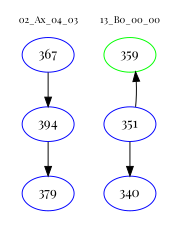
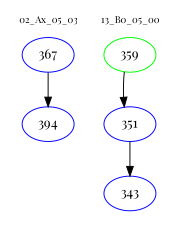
(49, 21) -> (49, 21)
(130, 21) -> (130, 21)
(136, 94) -> (124, 85)
(48, 193) -> none
(130, 193) -> (130, 193)
